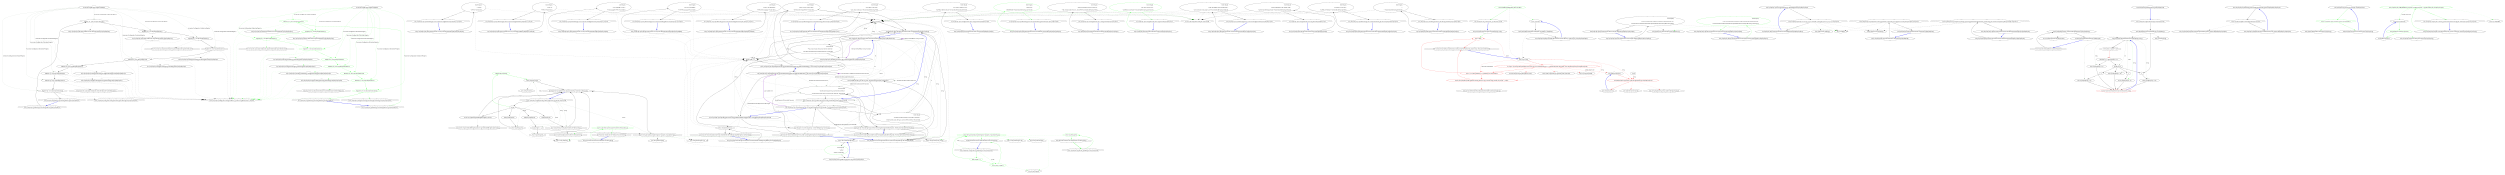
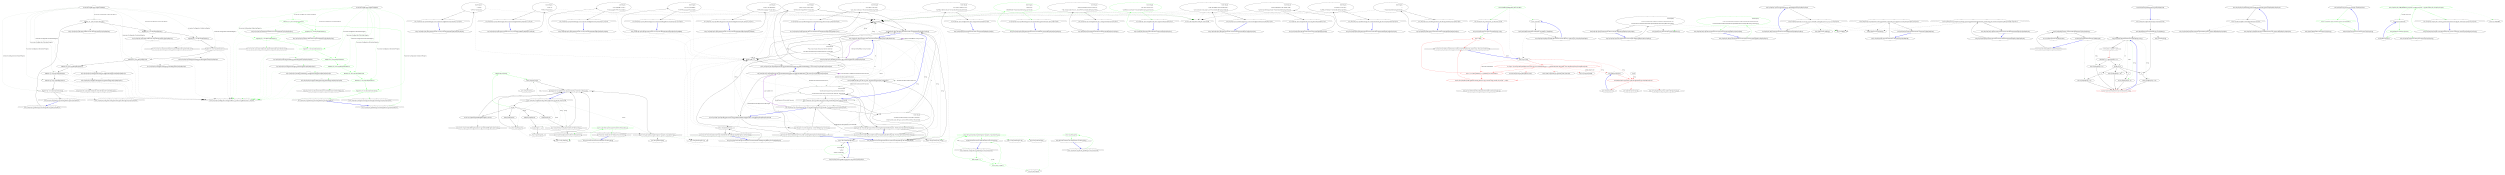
(1077, 145) -> (1077, 145)
